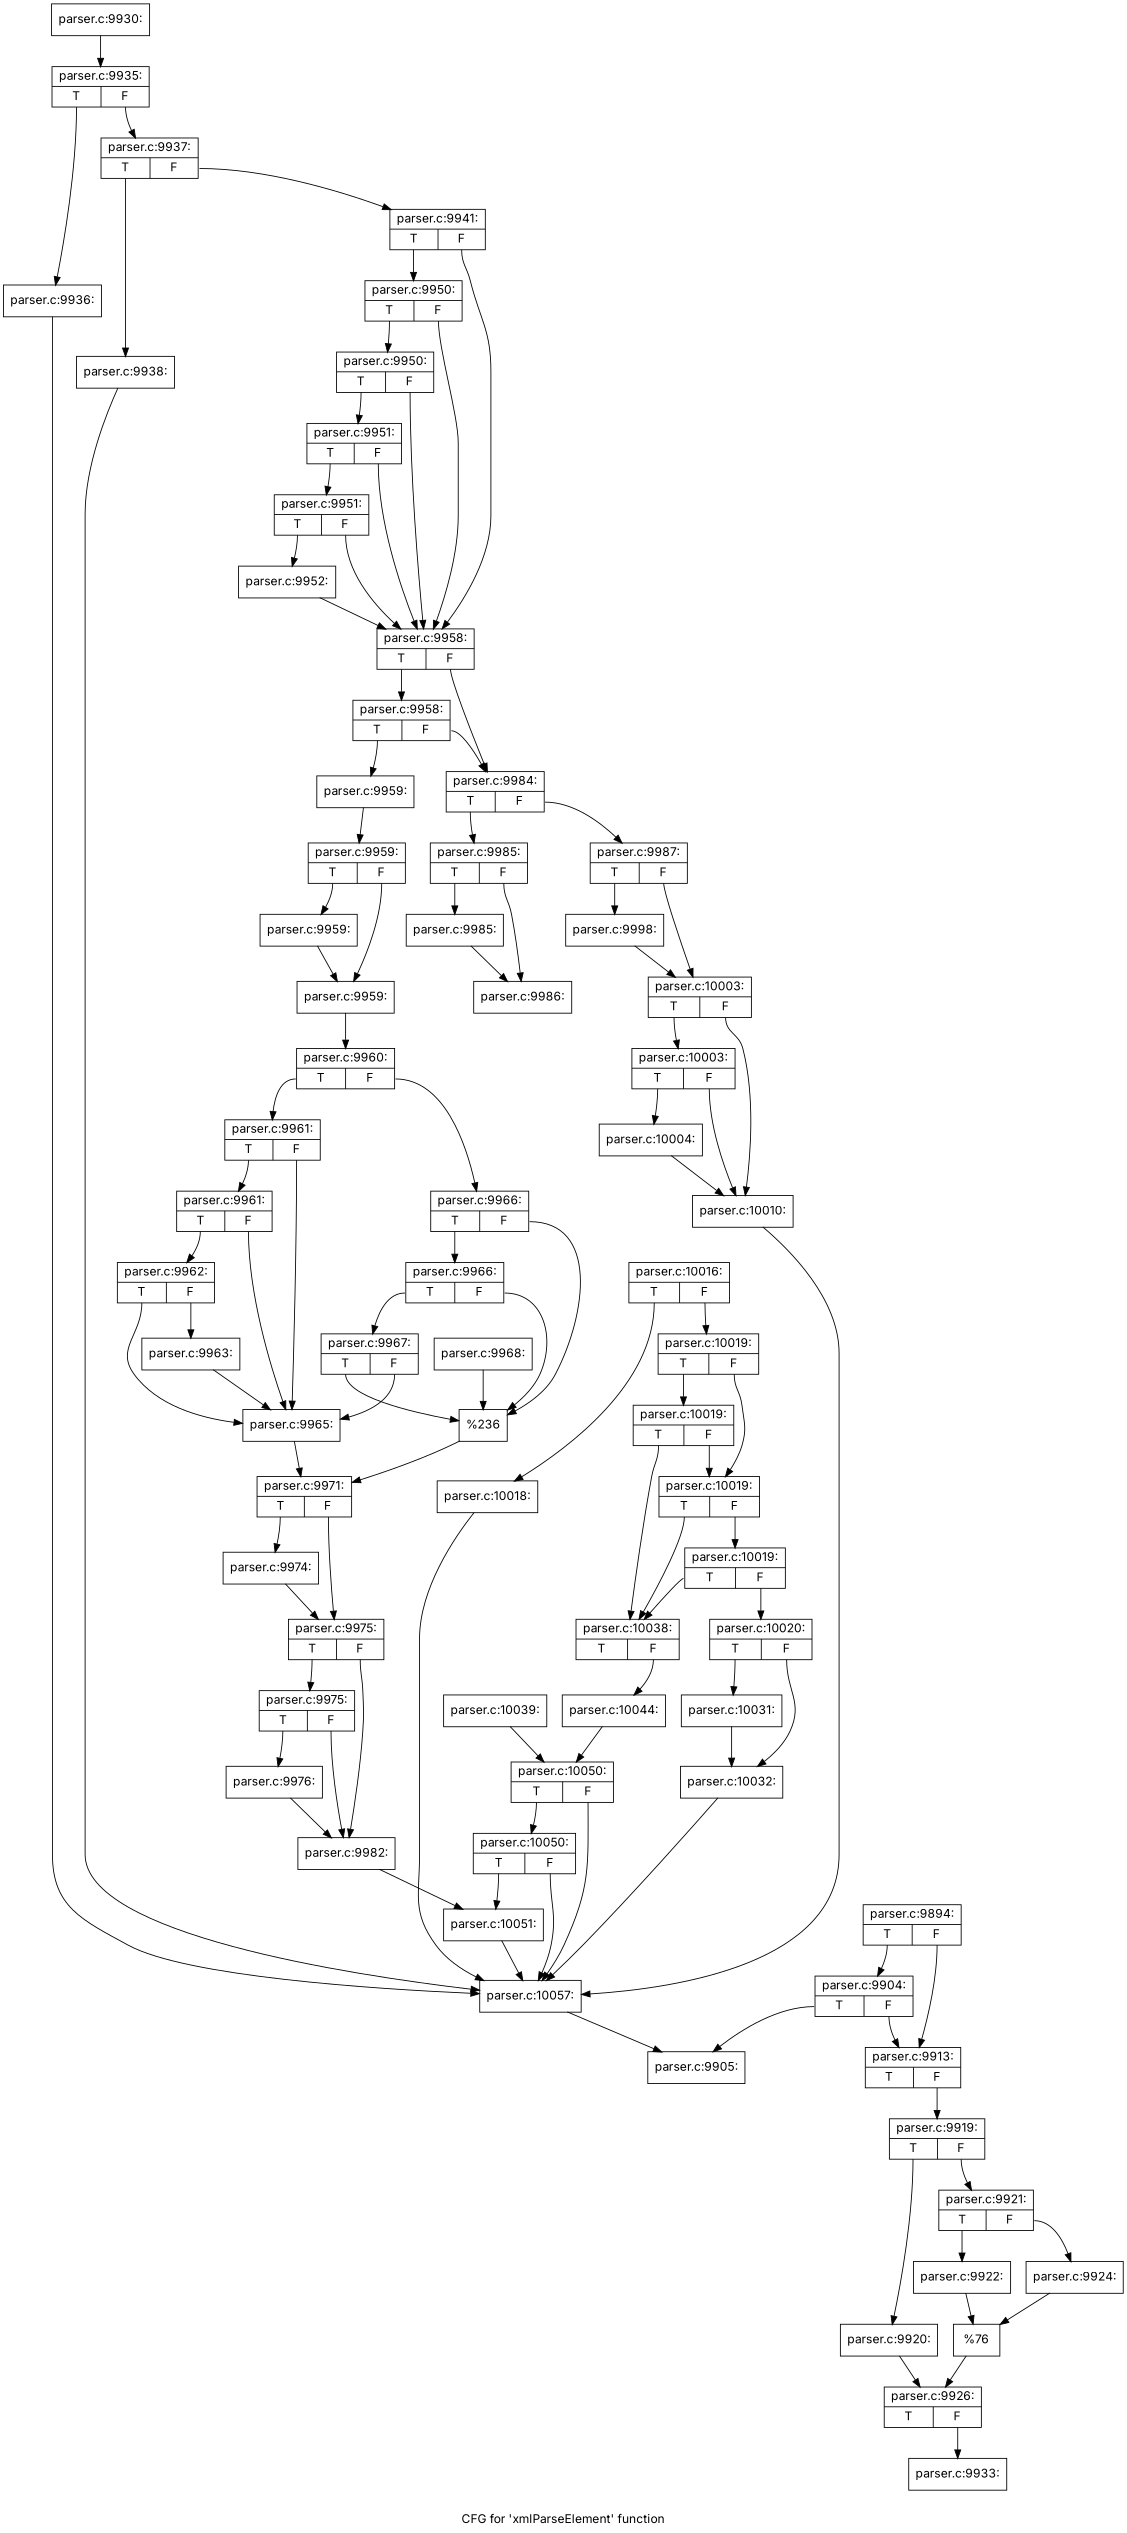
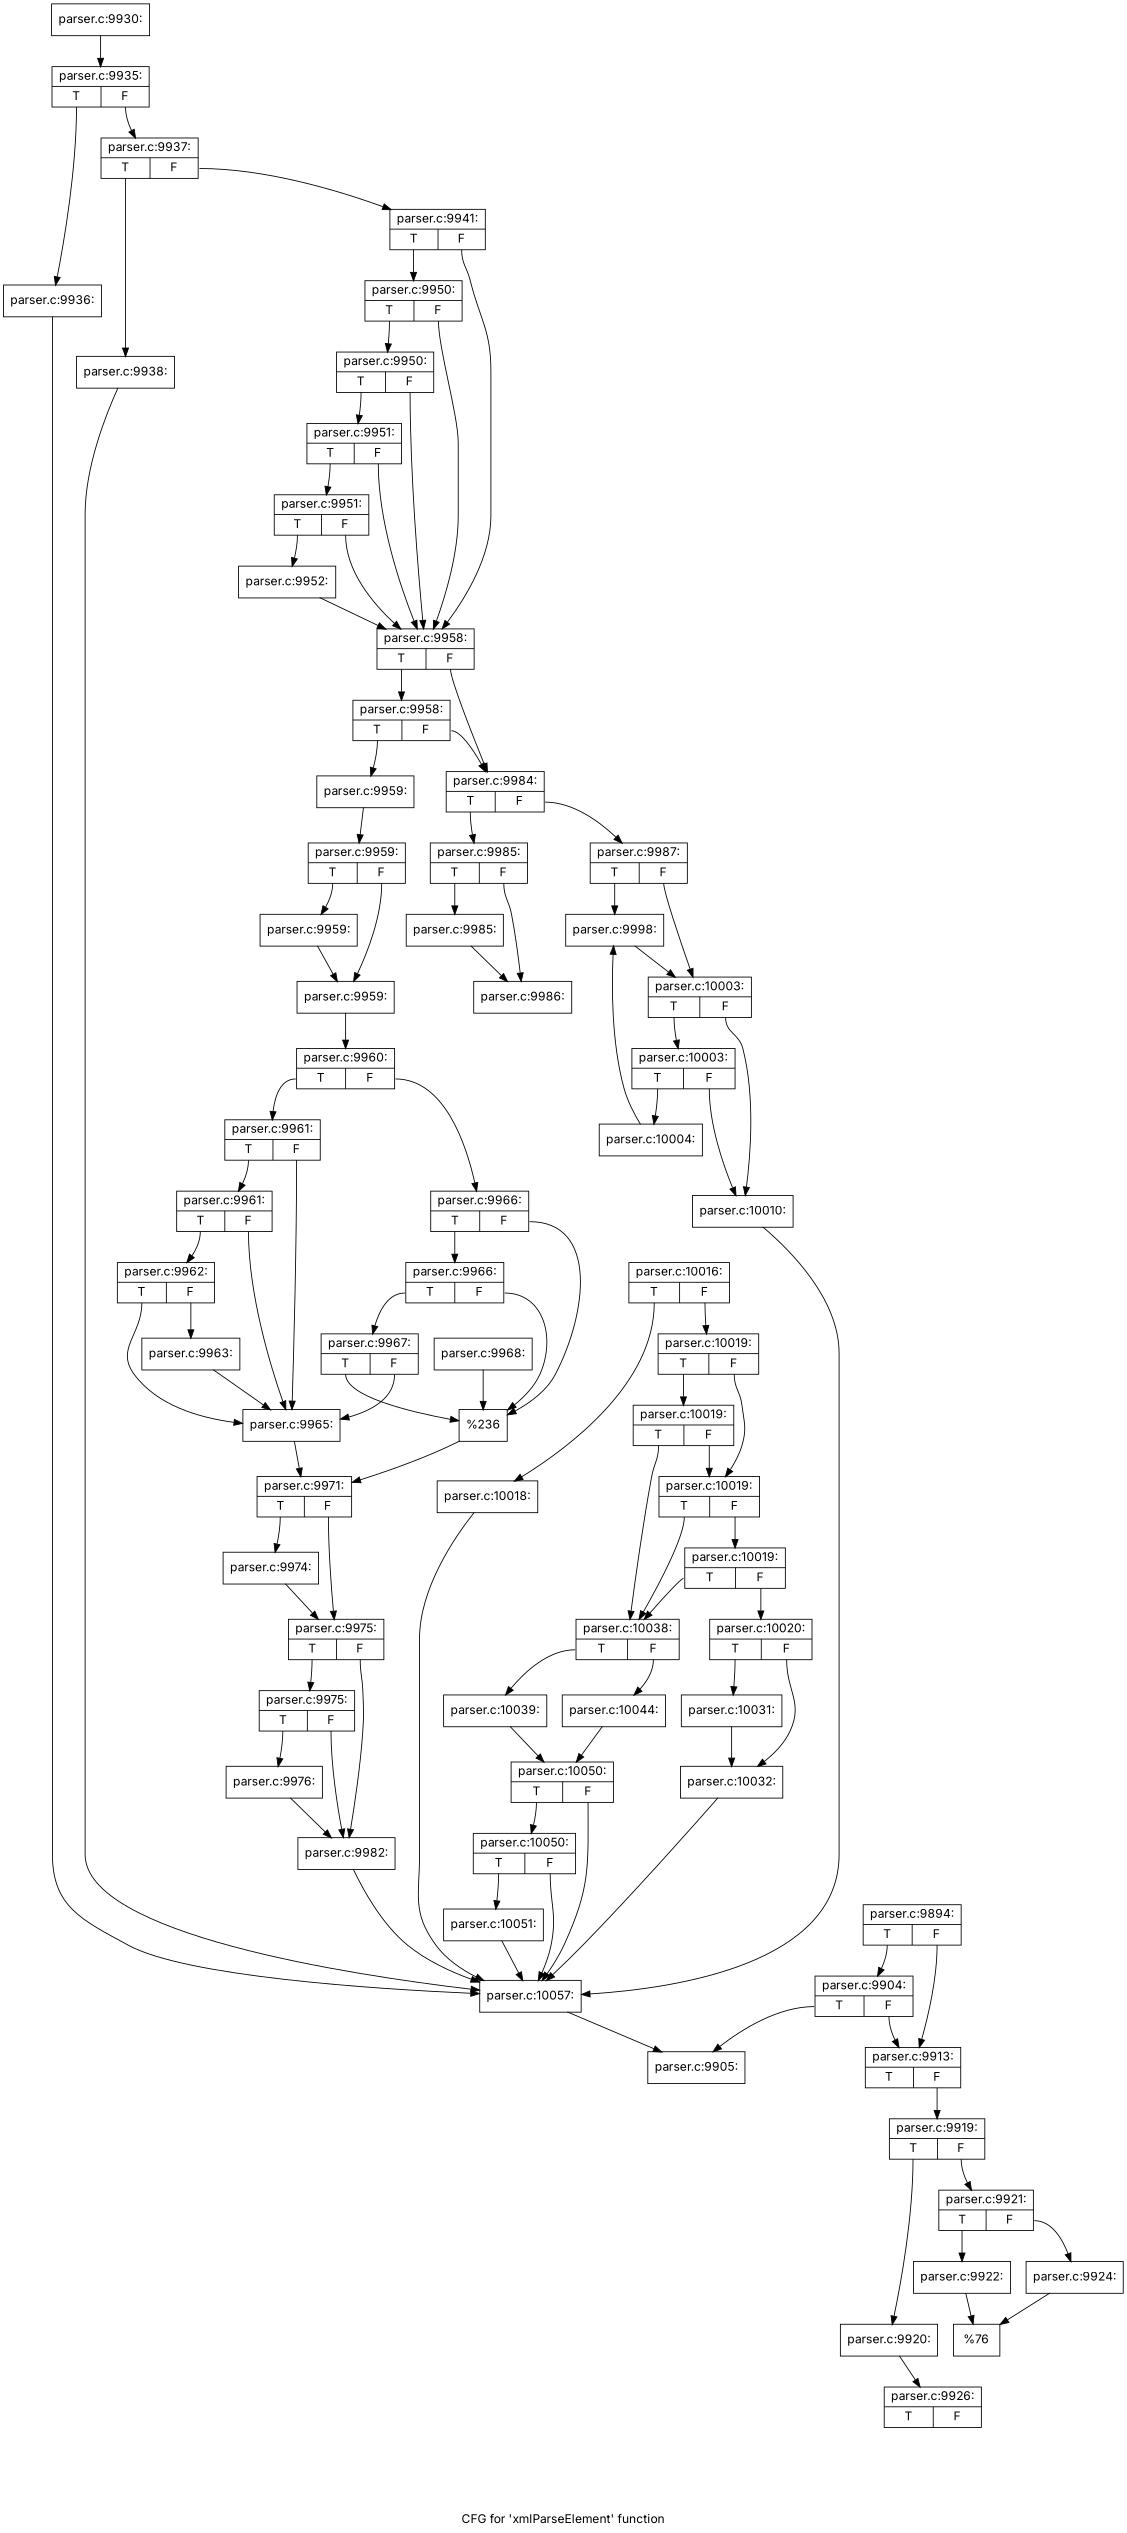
(694, 1173) -> (616, 1042)
none -> (539, 1662)
(413, 1886) -> (400, 1938)
(958, 2368) -> none
(958, 2474) -> none
